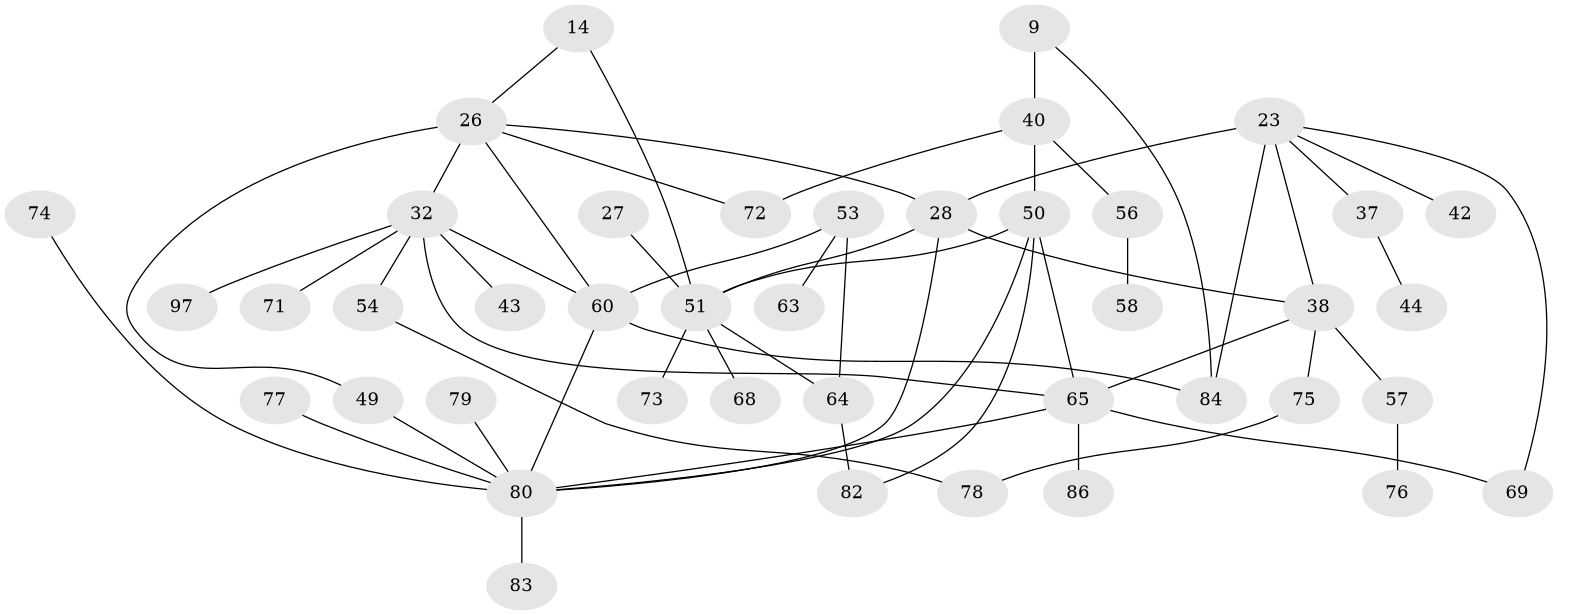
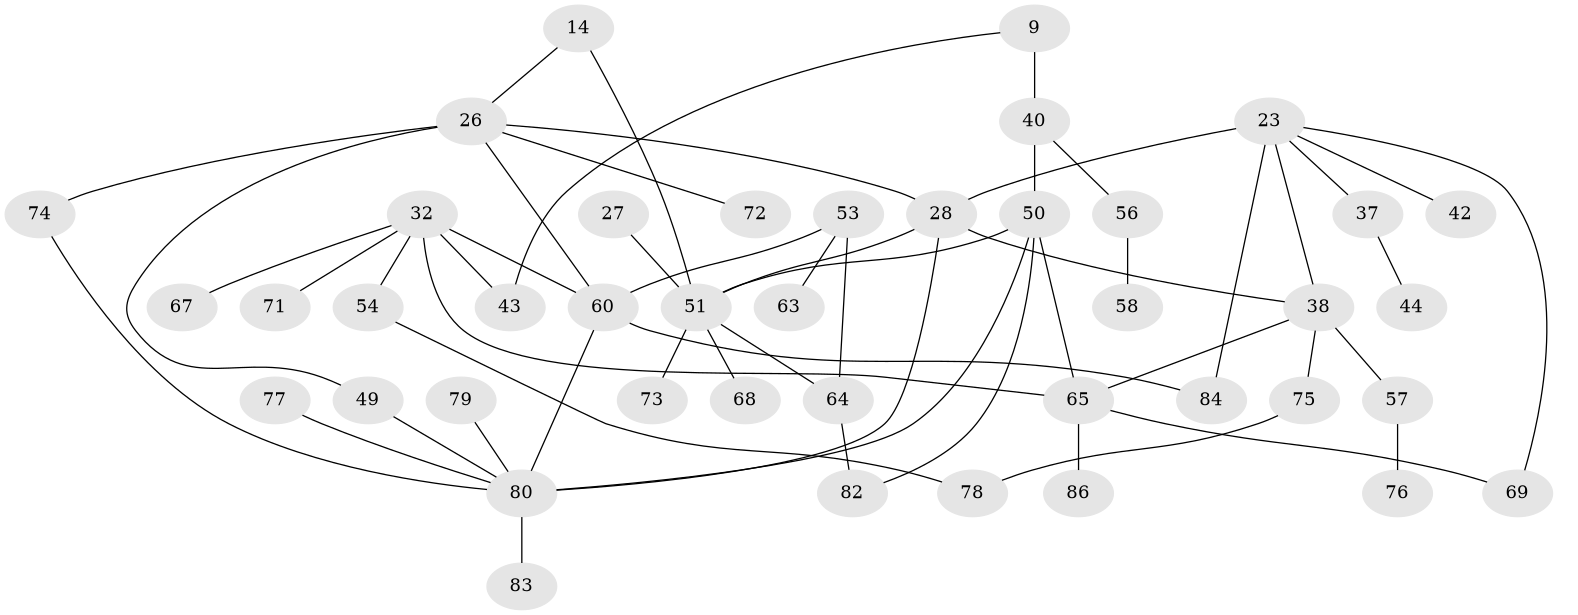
(891, 161) -> none
(447, 168) -> (251, 155)
(1175, 192) -> (722, 100)
(182, 307) -> (182, 307)
(740, 462) -> none
